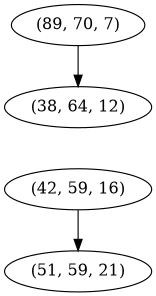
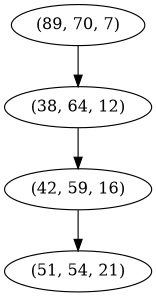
none -> (78, 143)
(78, 271) -> (78, 271)
